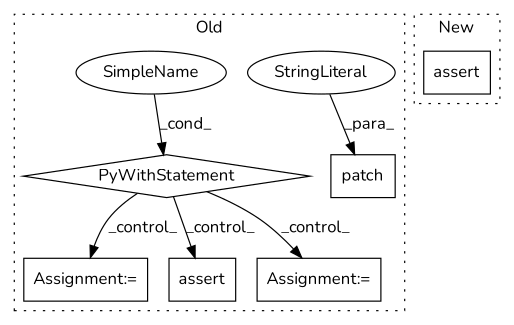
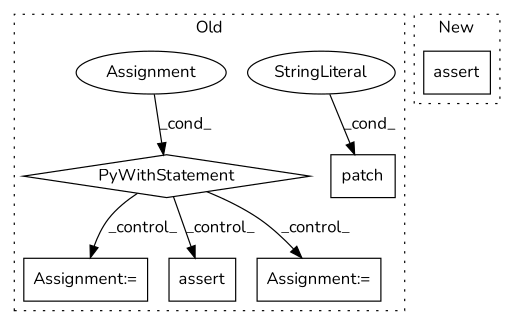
(151, 73) -> (151, 73)
(370, 124) -> (370, 124)
